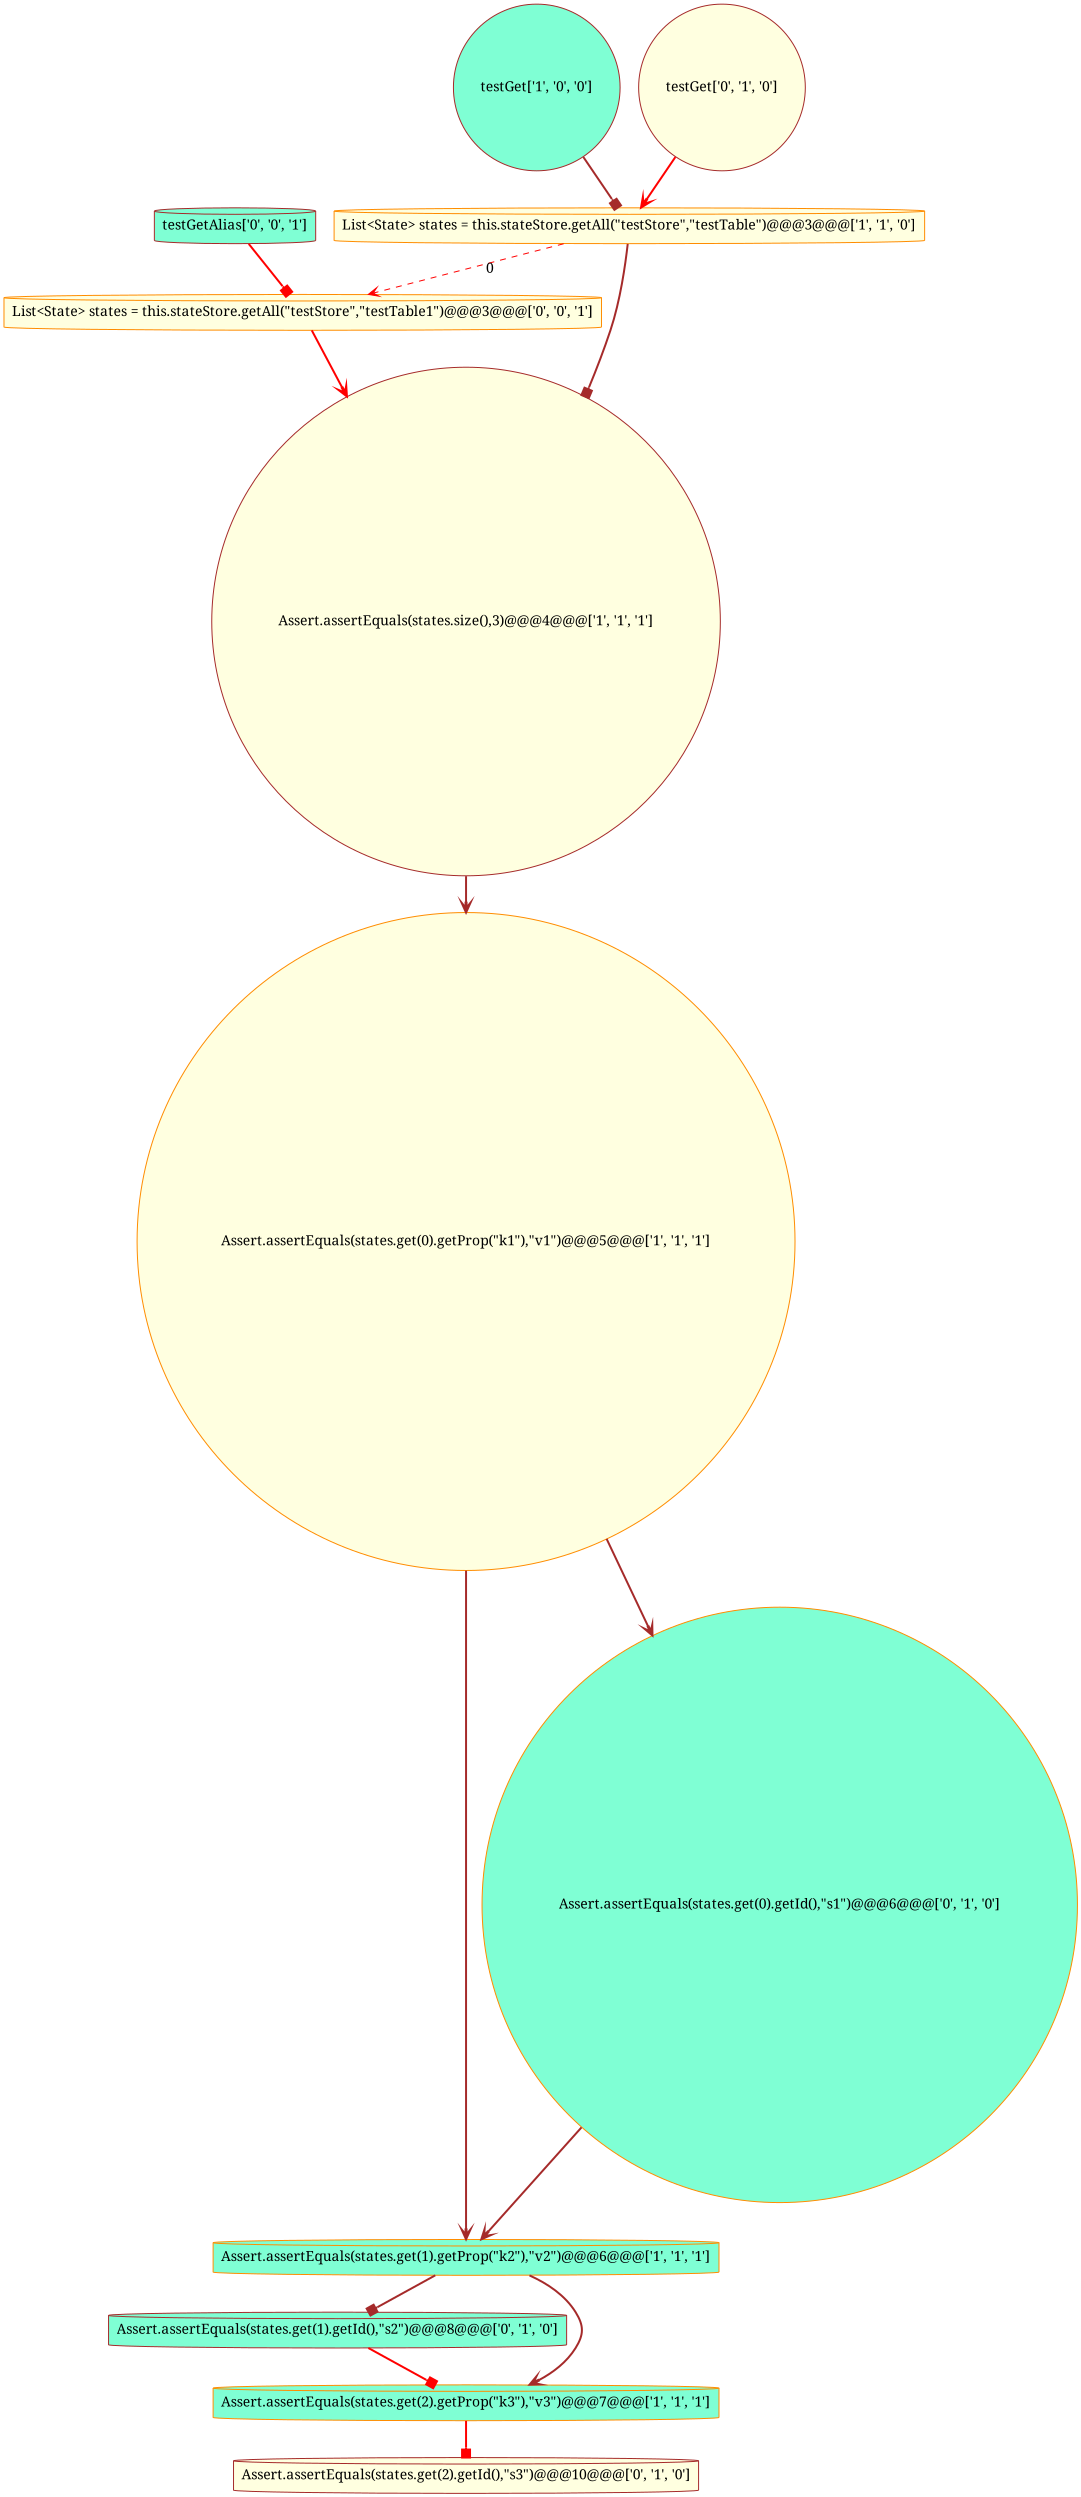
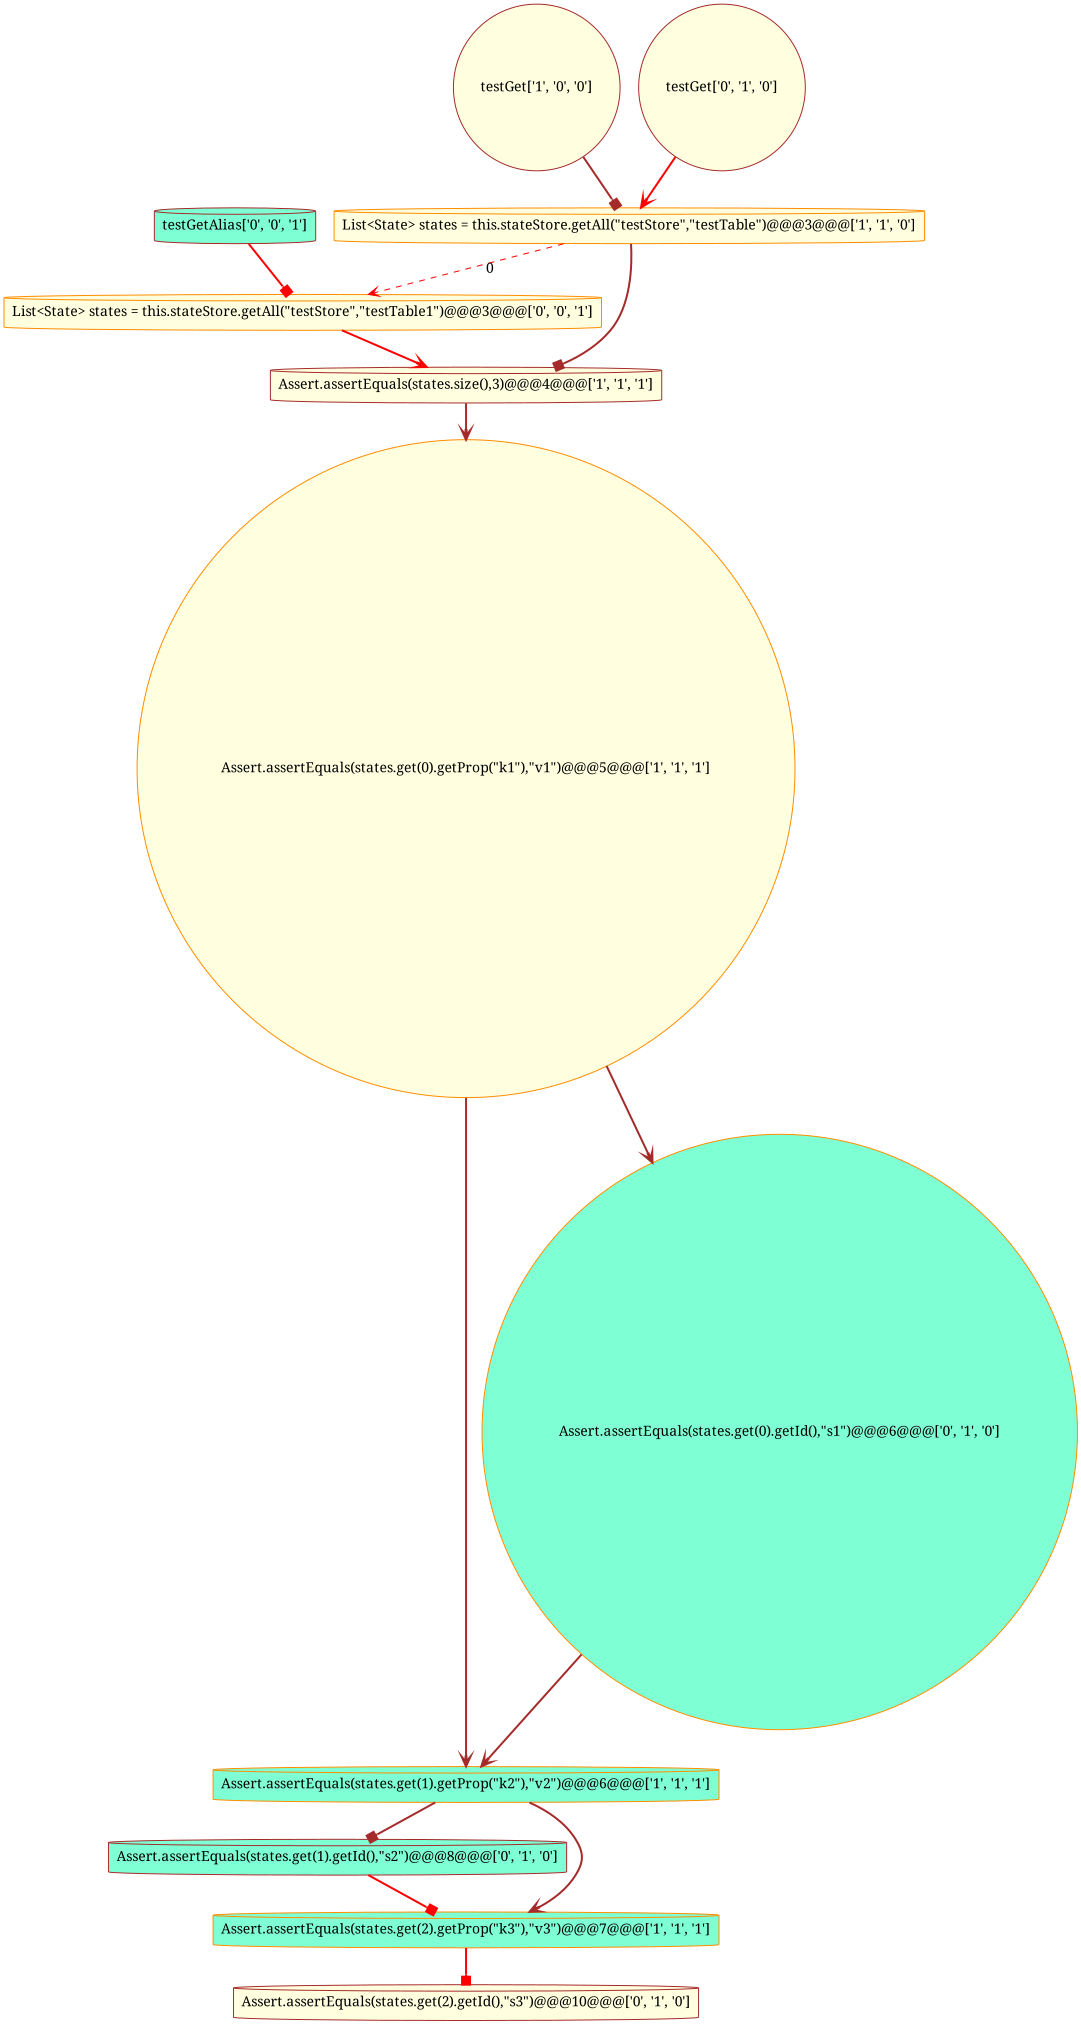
(537, 87) -> (537, 88)
(466, 621) -> (466, 385)
